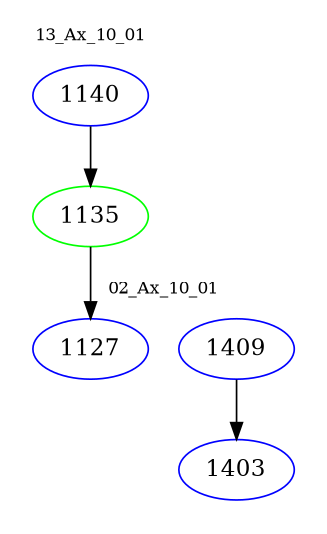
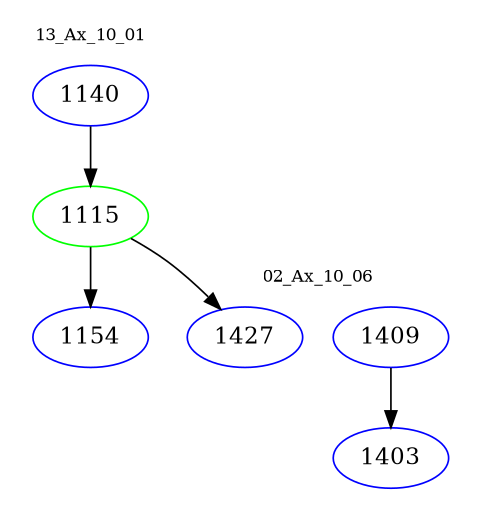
(91, 216) -> (91, 216)
(164, 289) -> (318, 278)
none -> (91, 337)
(91, 349) -> (245, 337)
